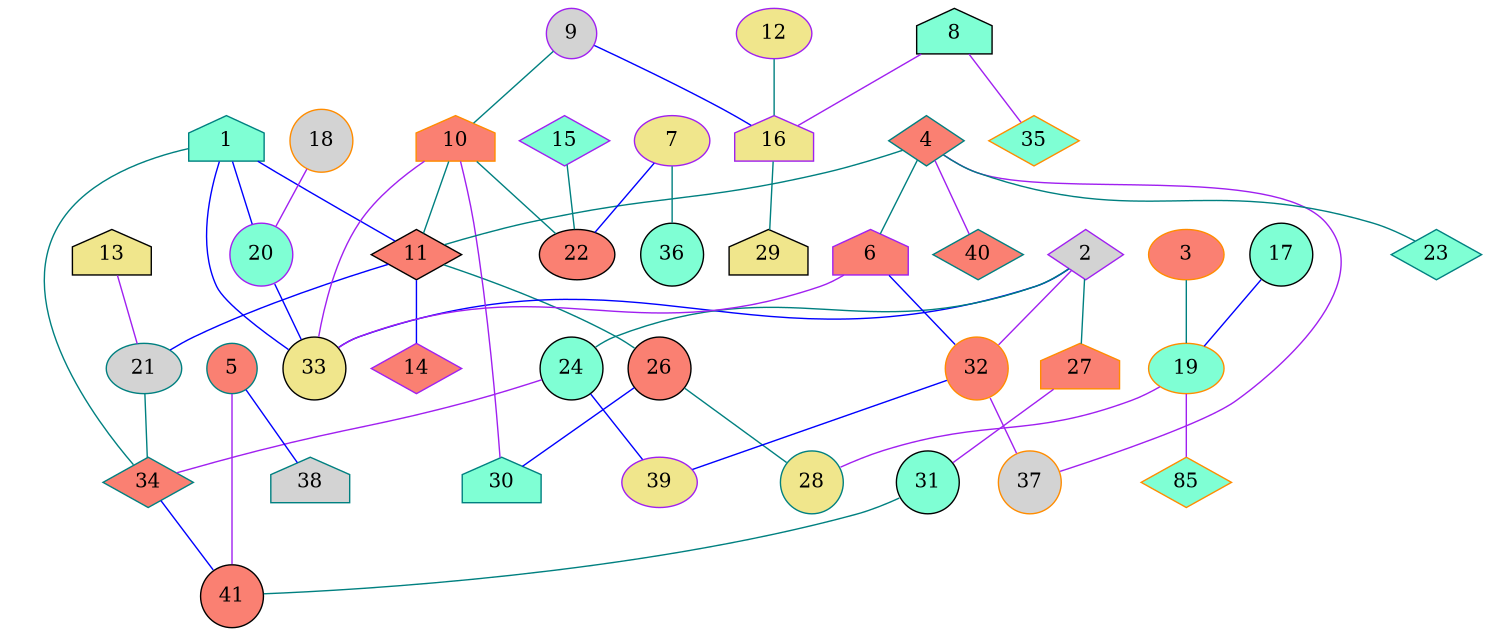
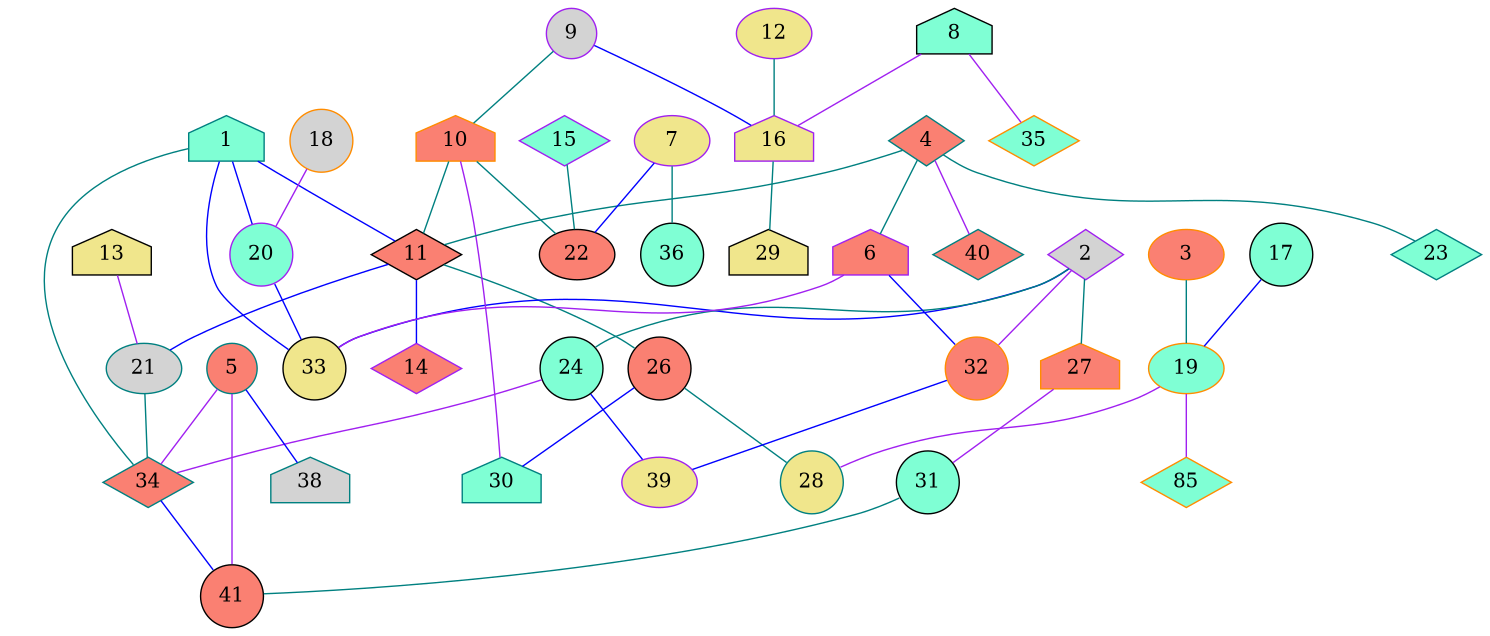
(351, 236) -> none
none -> (189, 427)
(1030, 482) -> none
